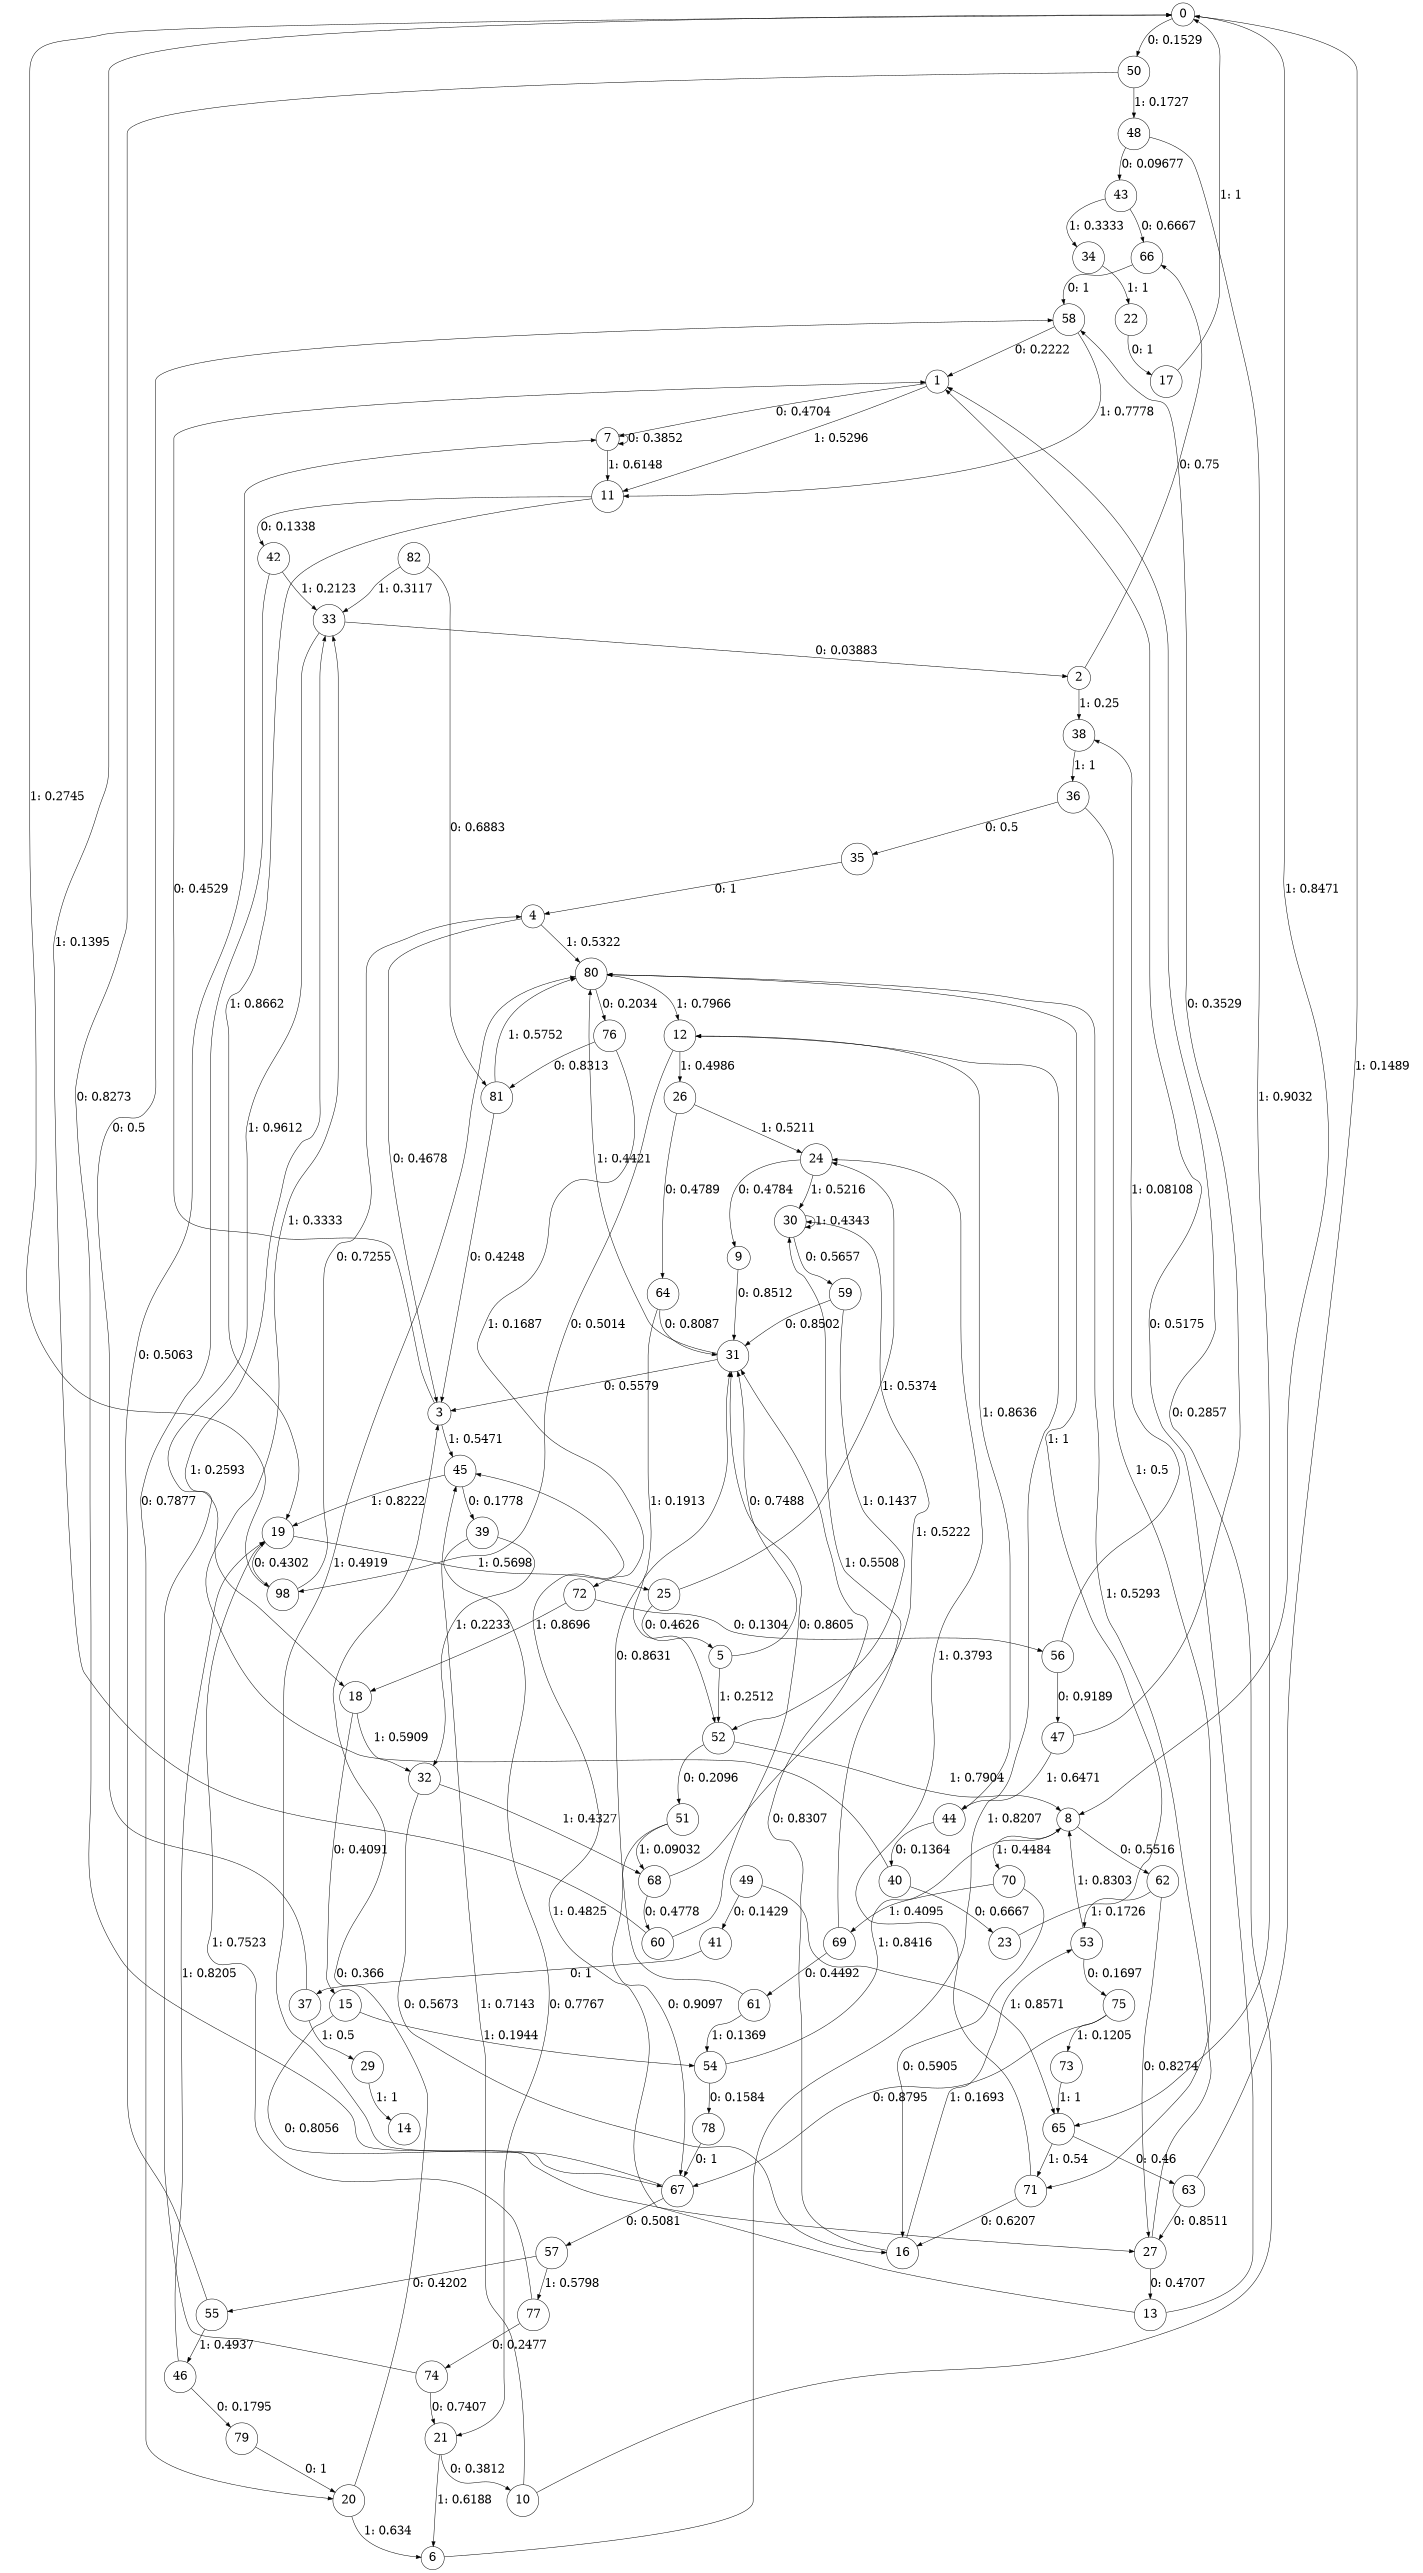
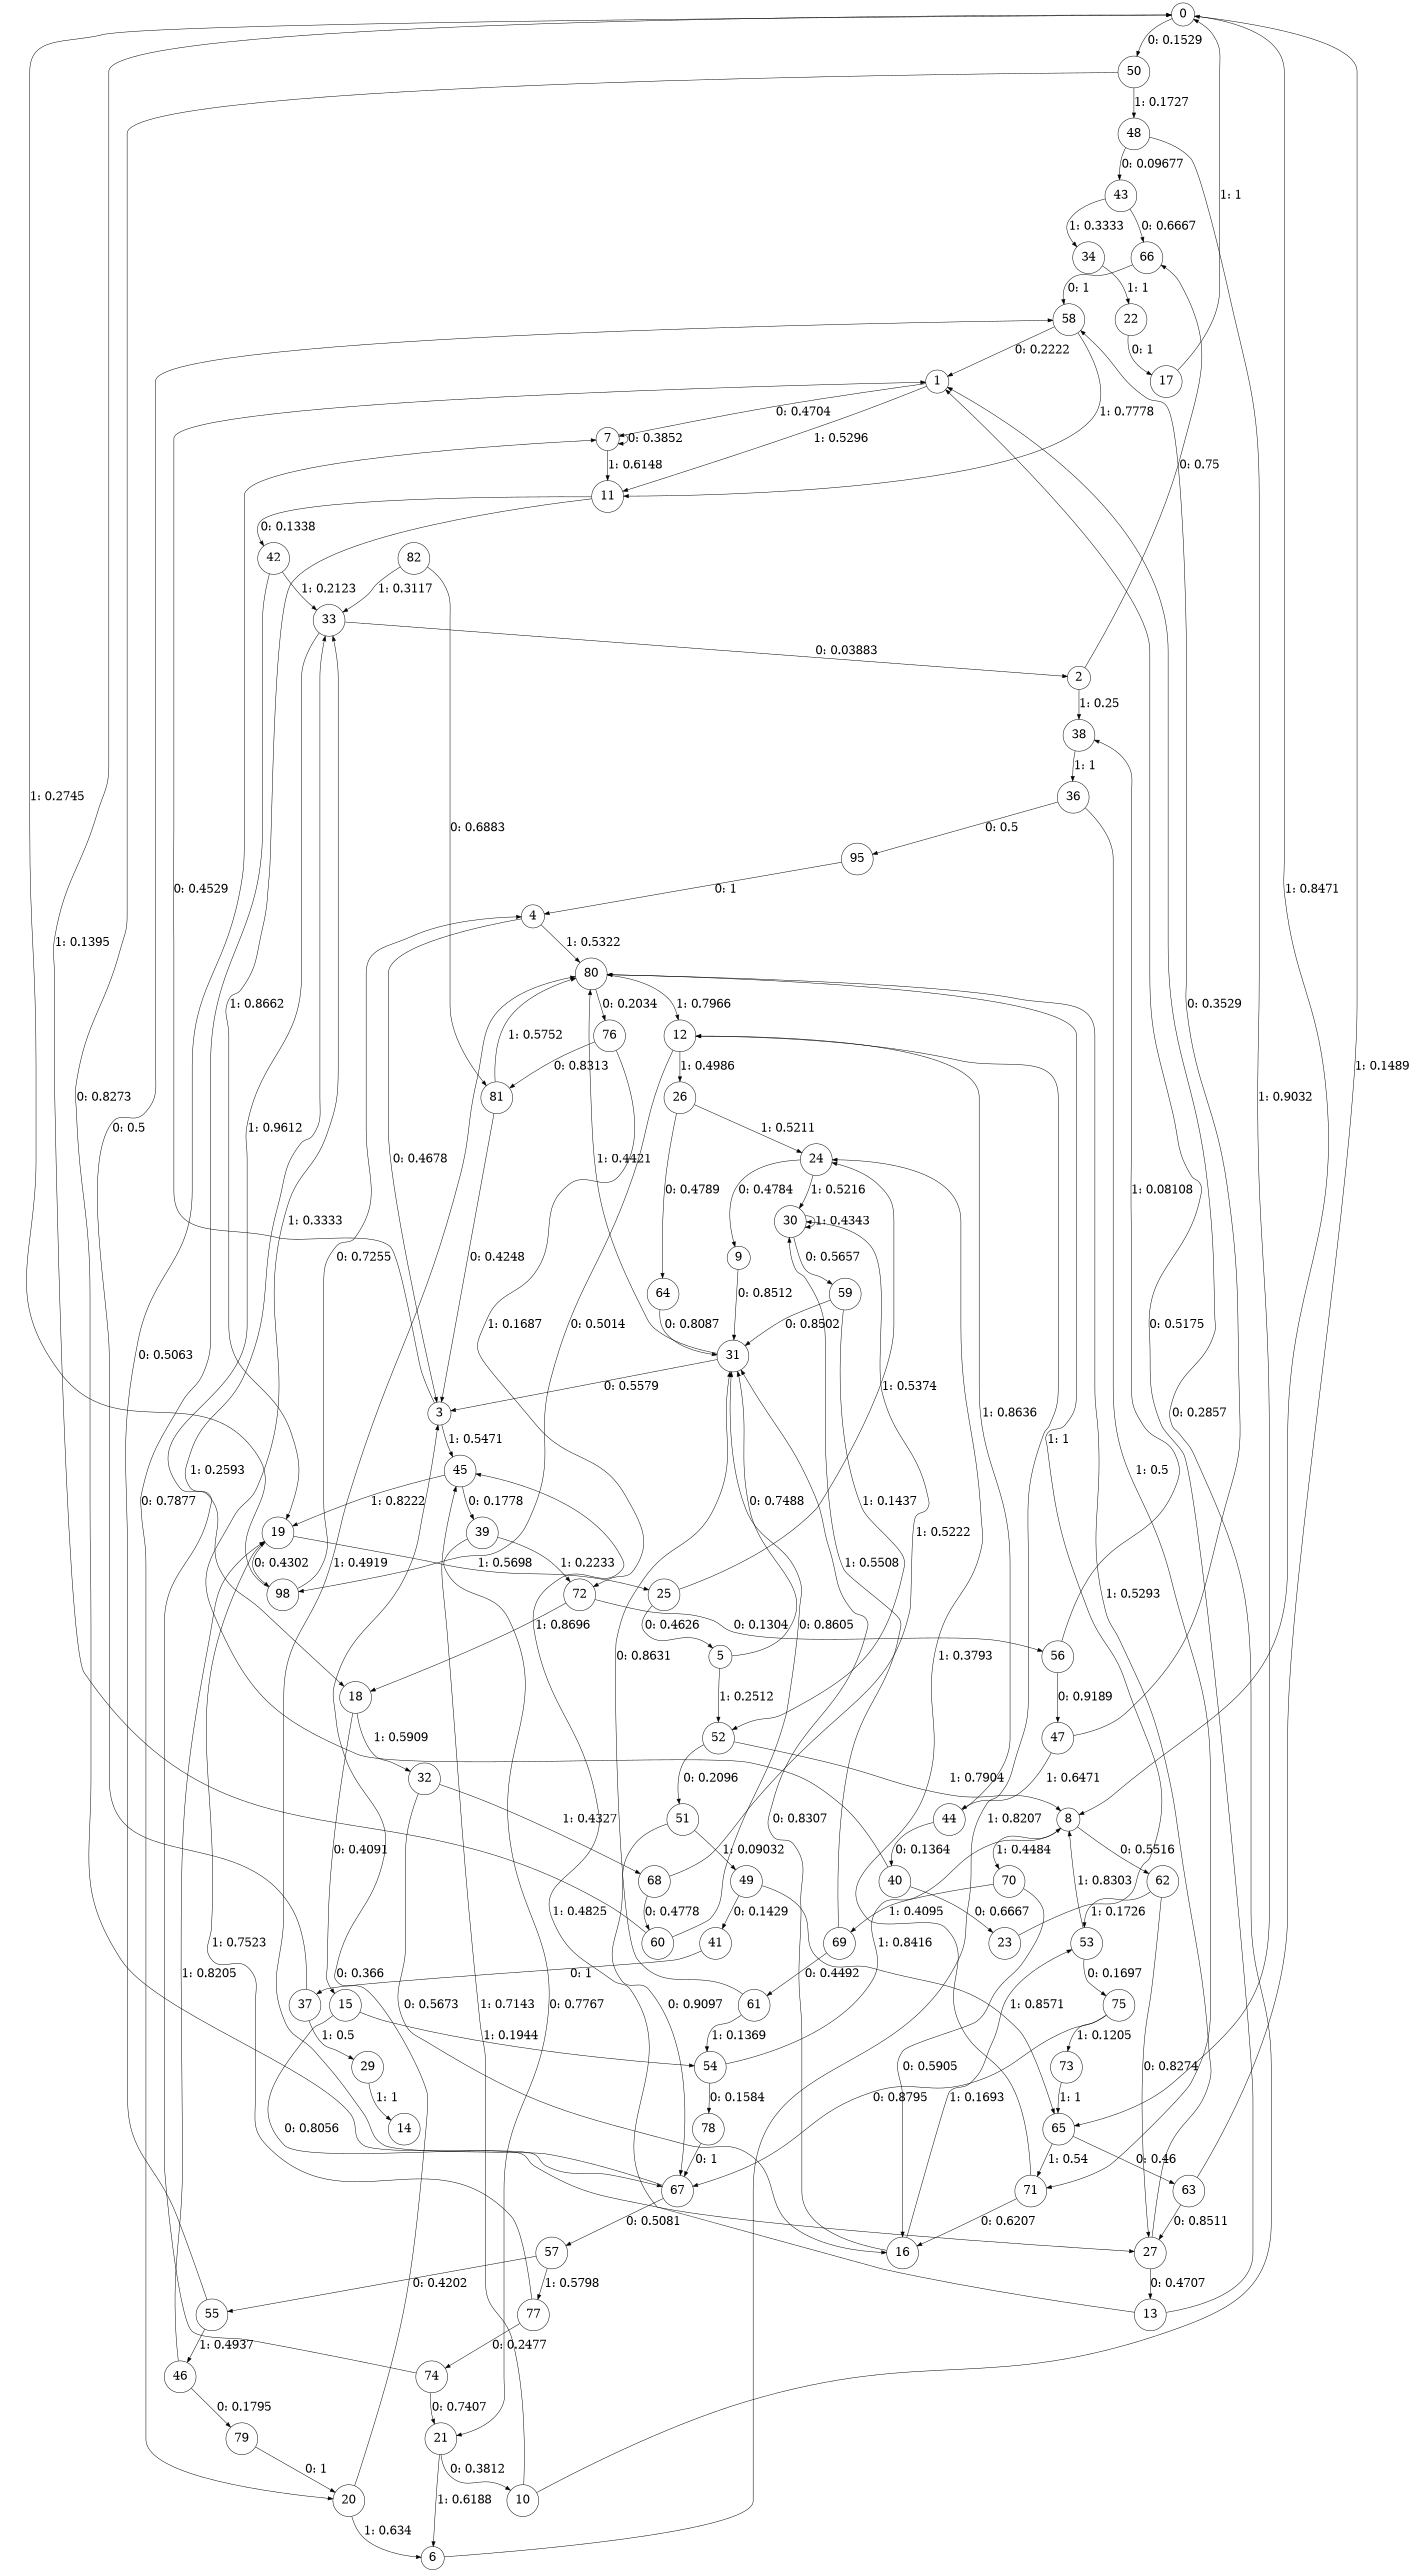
(857, 859) -> (857, 859)
(651, 1537) -> none
(456, 1618) -> (536, 1552)
(638, 1845) -> (713, 1847)
